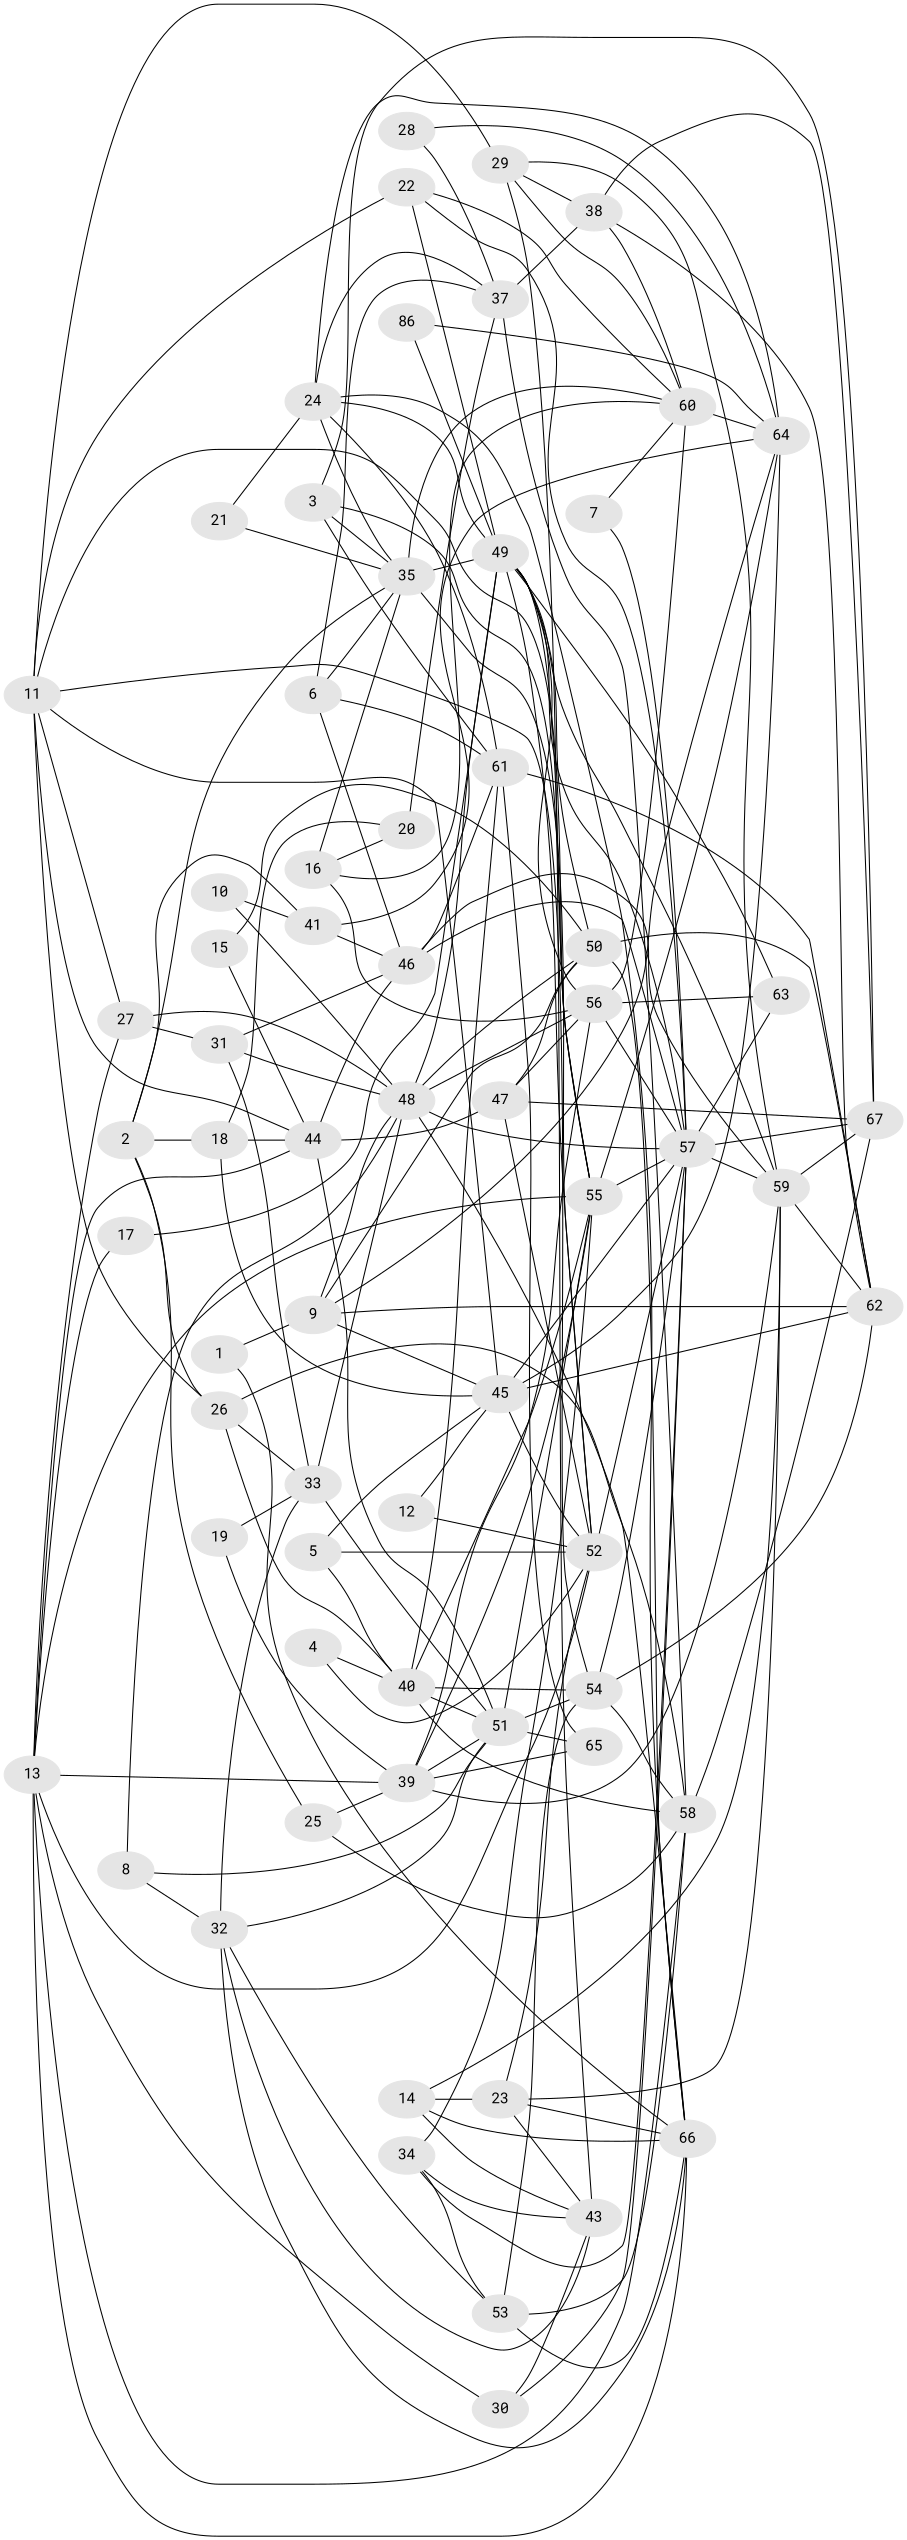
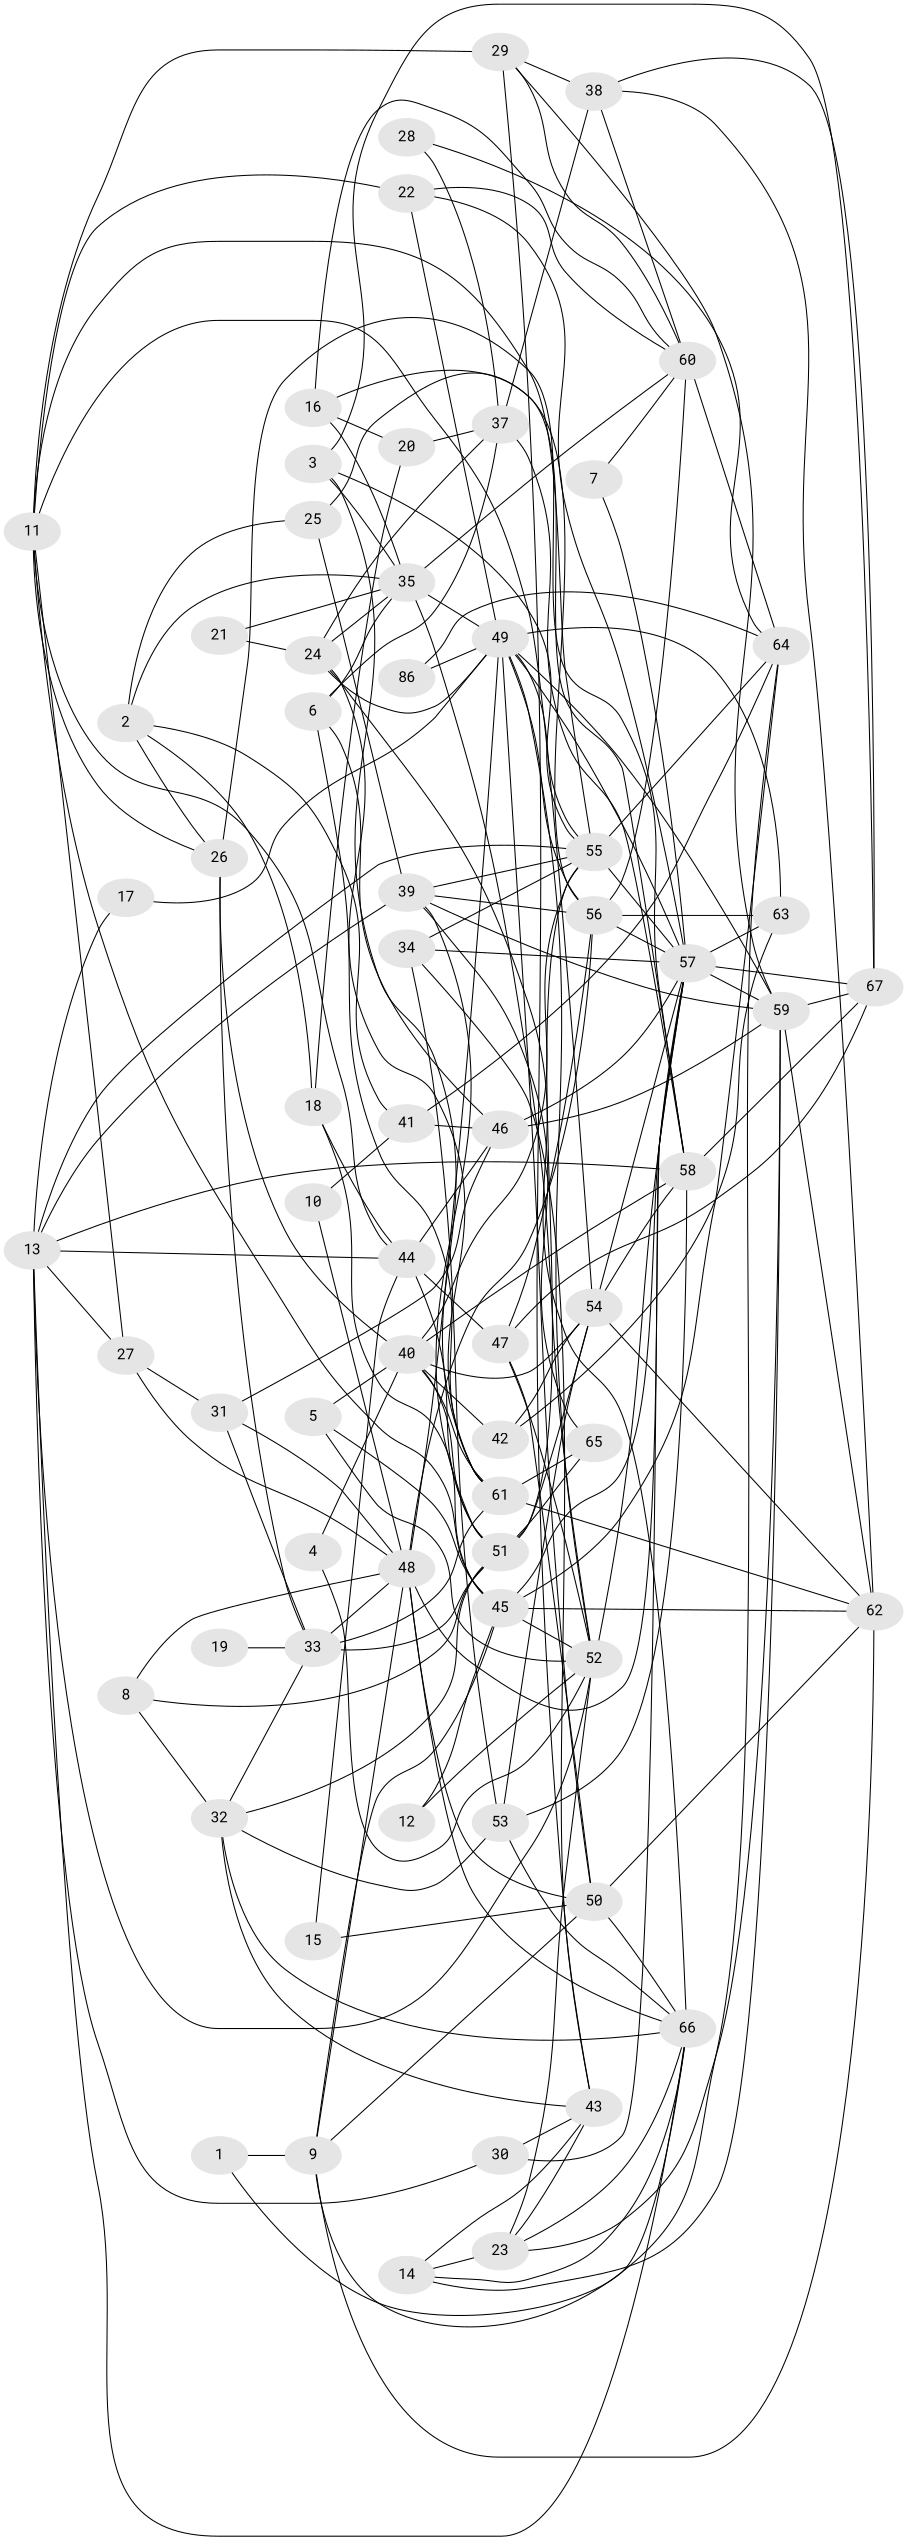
(526, 108) -> none
(467, 853) -> (432, 1599)
none -> (500, 1440)
(271, 1655) -> none
